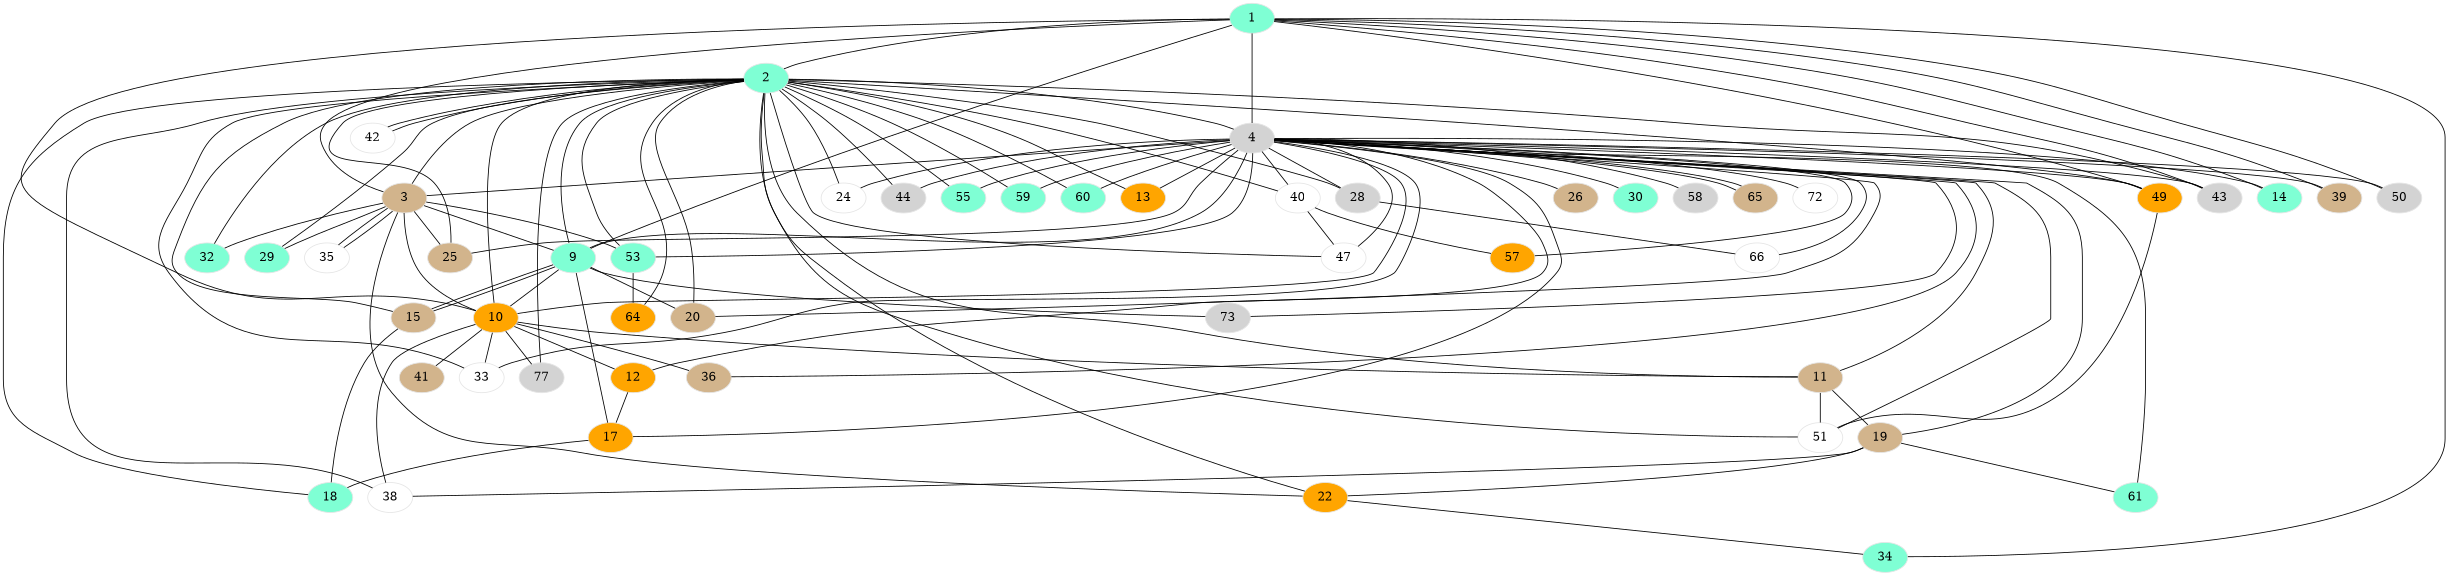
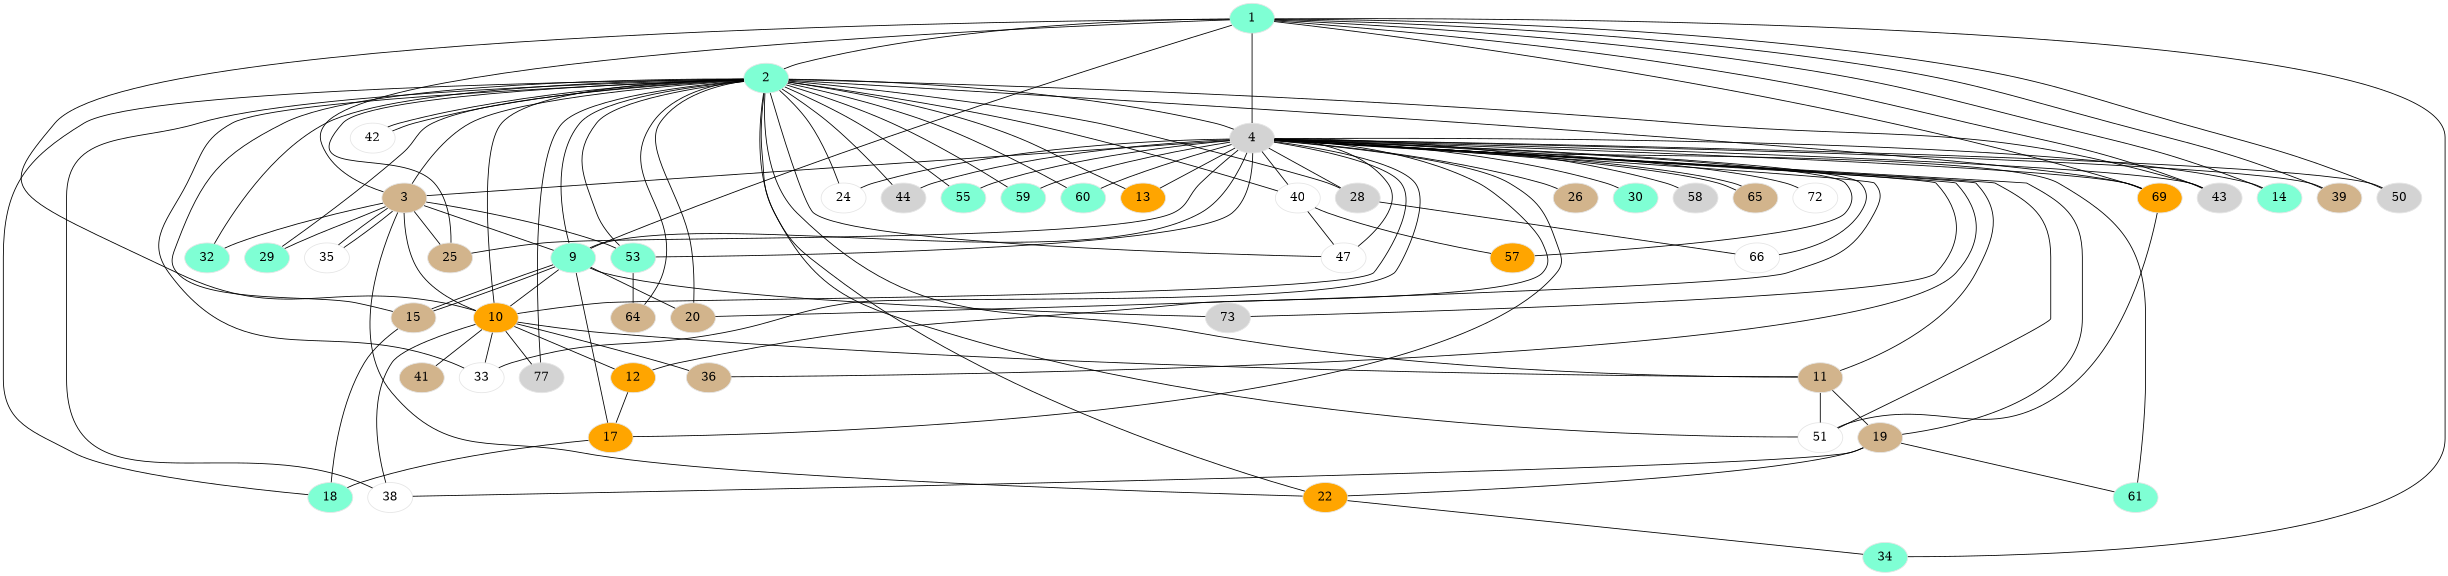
(2160, 198) -> (2160, 198)
(633, 318) -> (633, 318)
